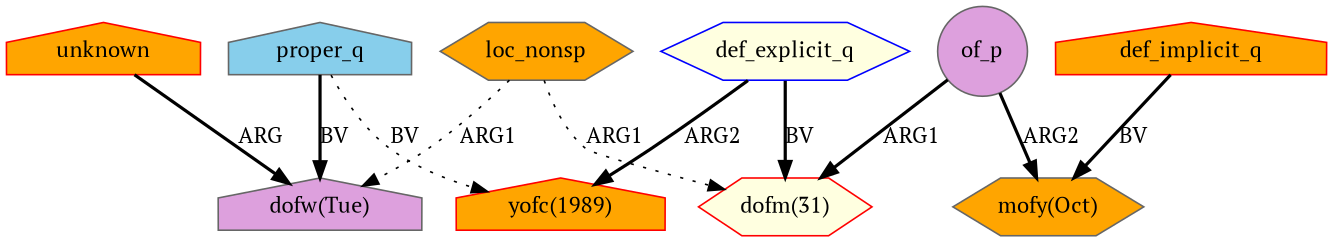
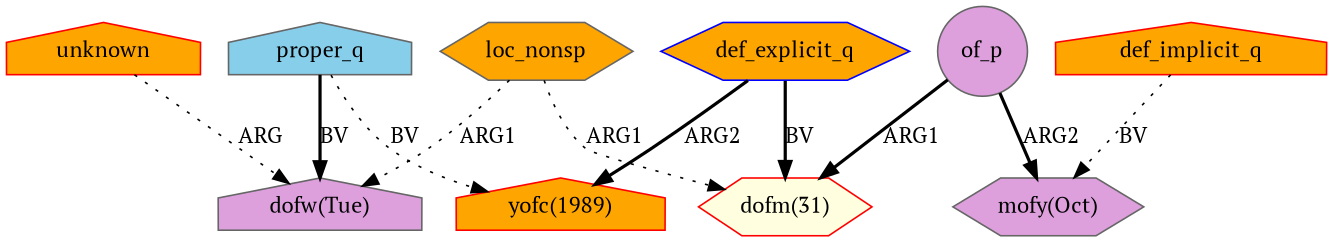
(785, 51) -> (785, 51)
(1128, 120) -> (1128, 120)
(205, 124) -> (205, 124)
(1048, 207) -> (1048, 207)
